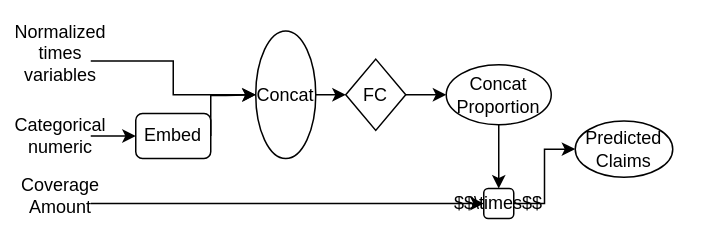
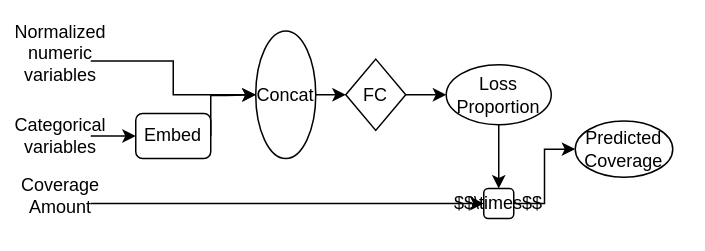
(61, 53) -> (61, 53)
(499, 95) -> (499, 95)
(61, 136) -> (61, 136)
(624, 149) -> (624, 149)
